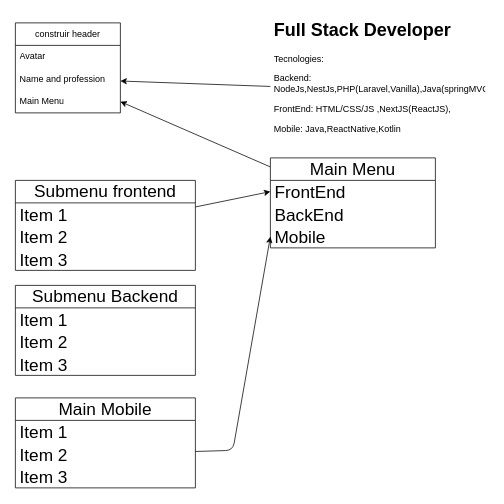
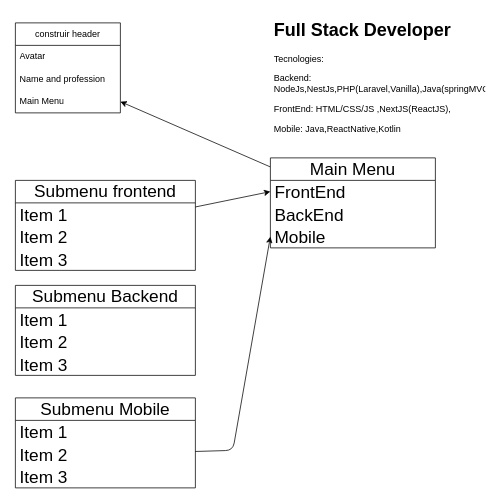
(198, 84) -> none
(105, 409) -> (105, 409)
